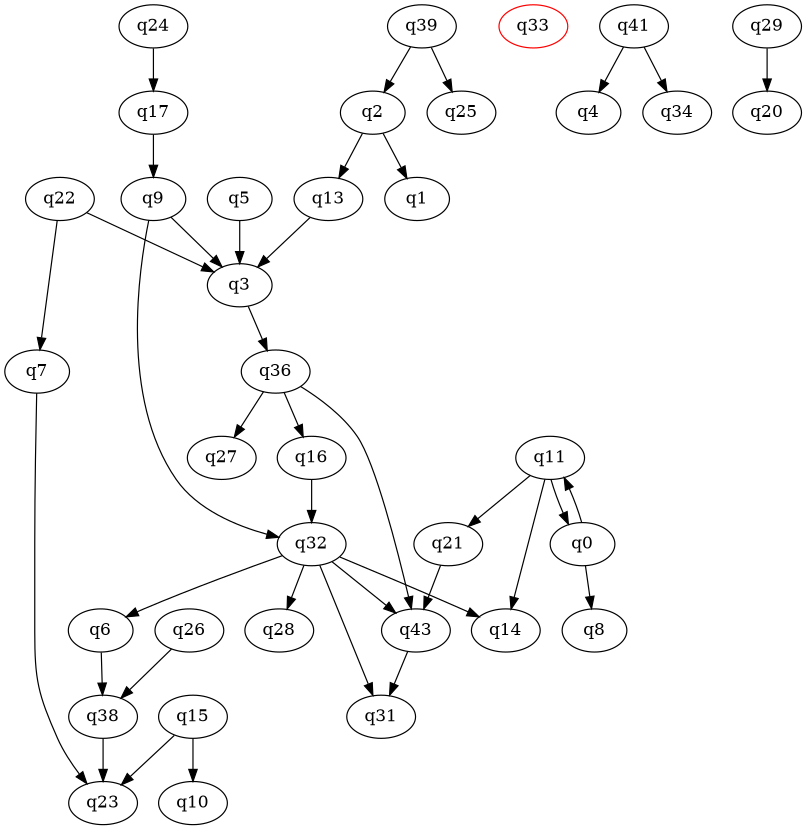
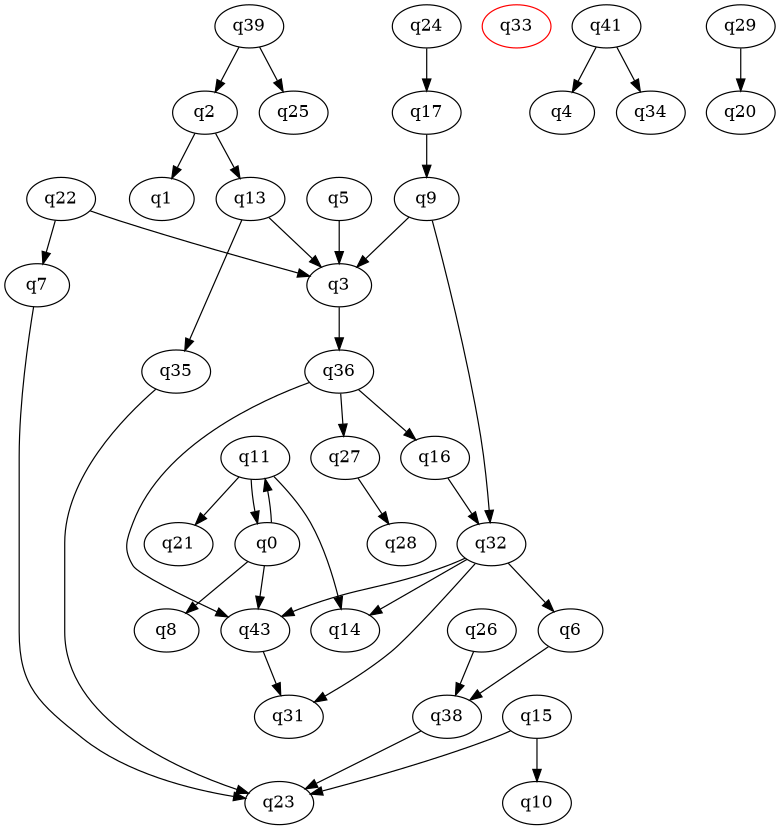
none -> (176, 372)
(298, 581) -> (370, 496)
(434, 581) -> (262, 581)
